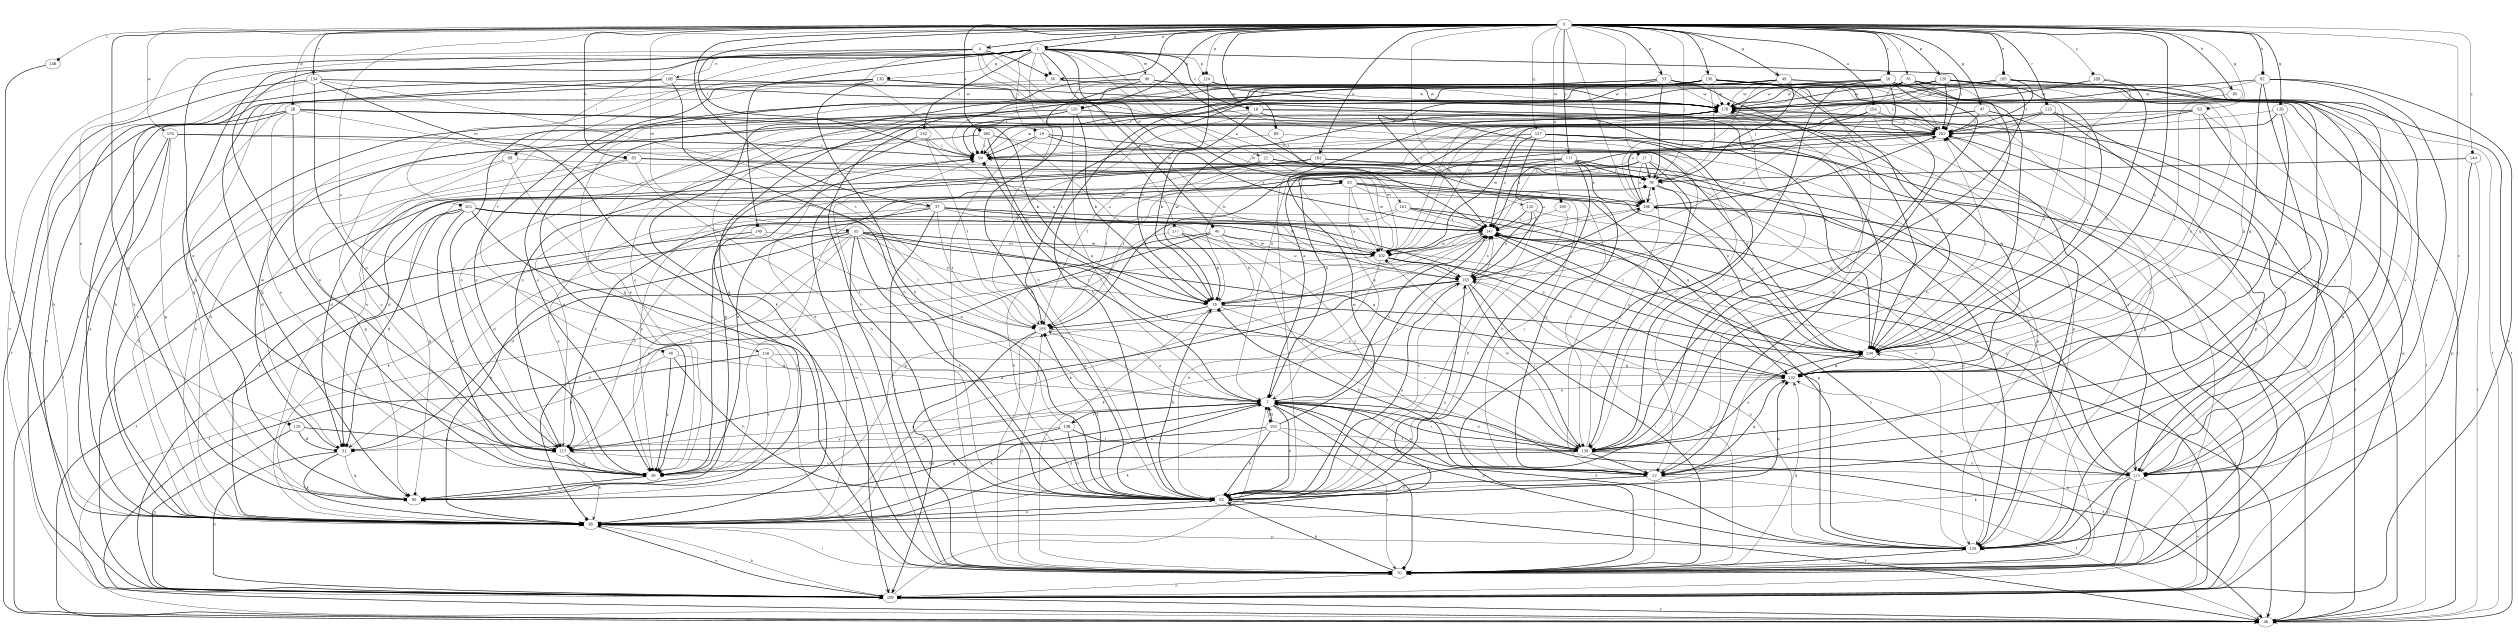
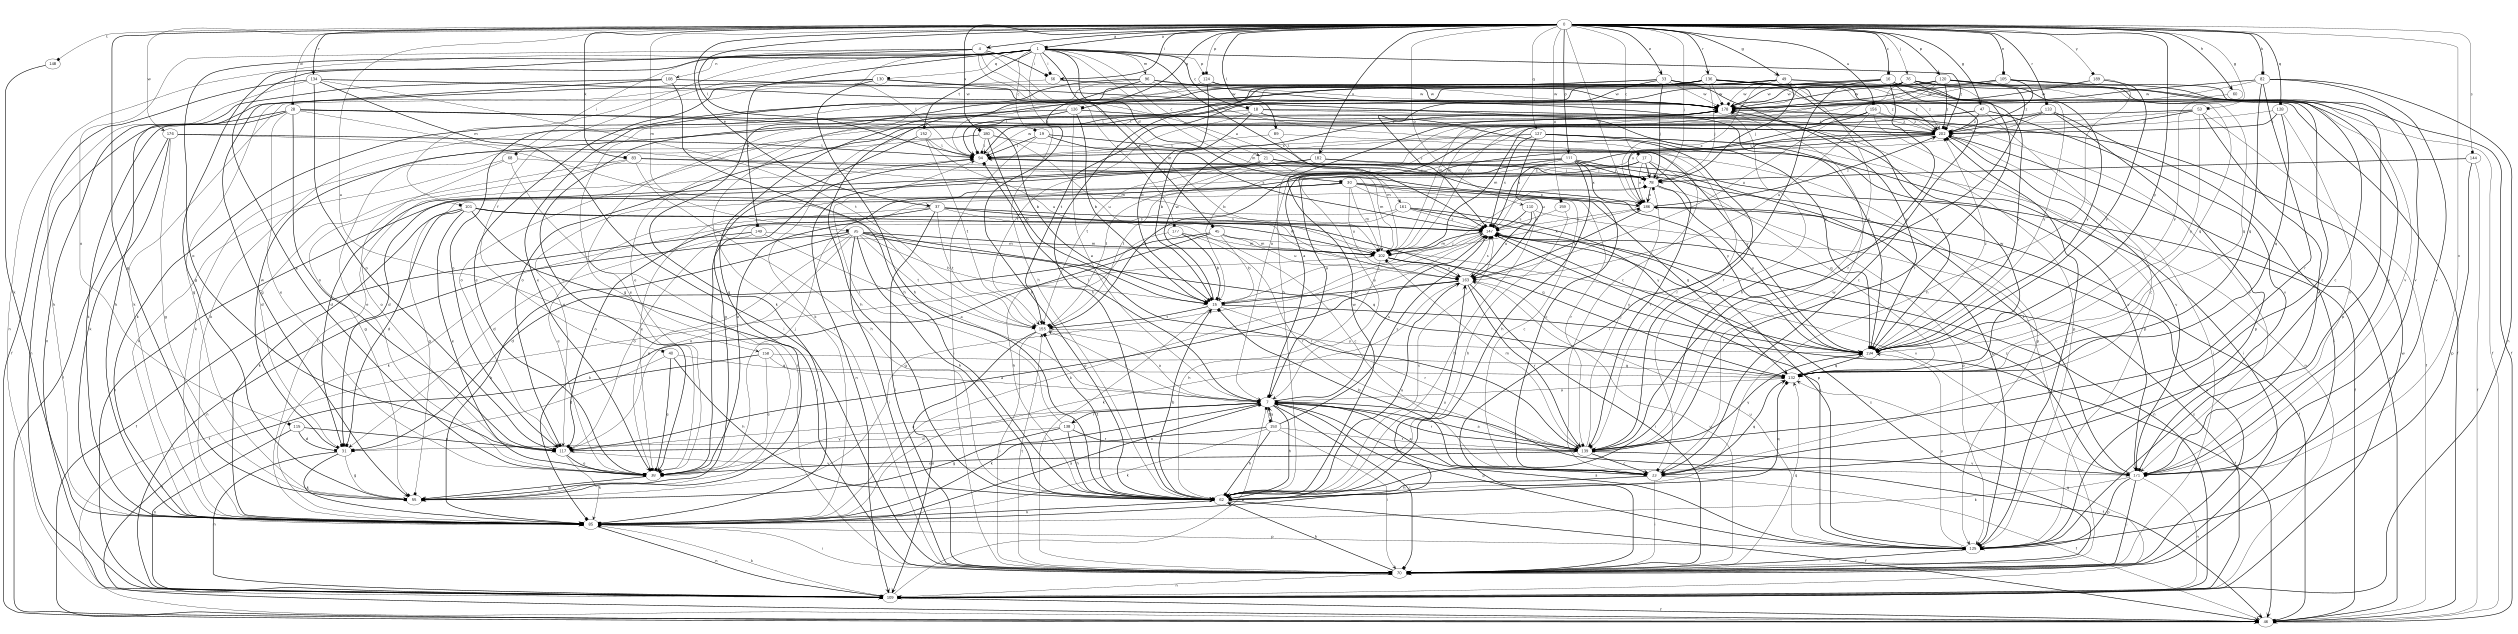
none -> (2132, 250)
